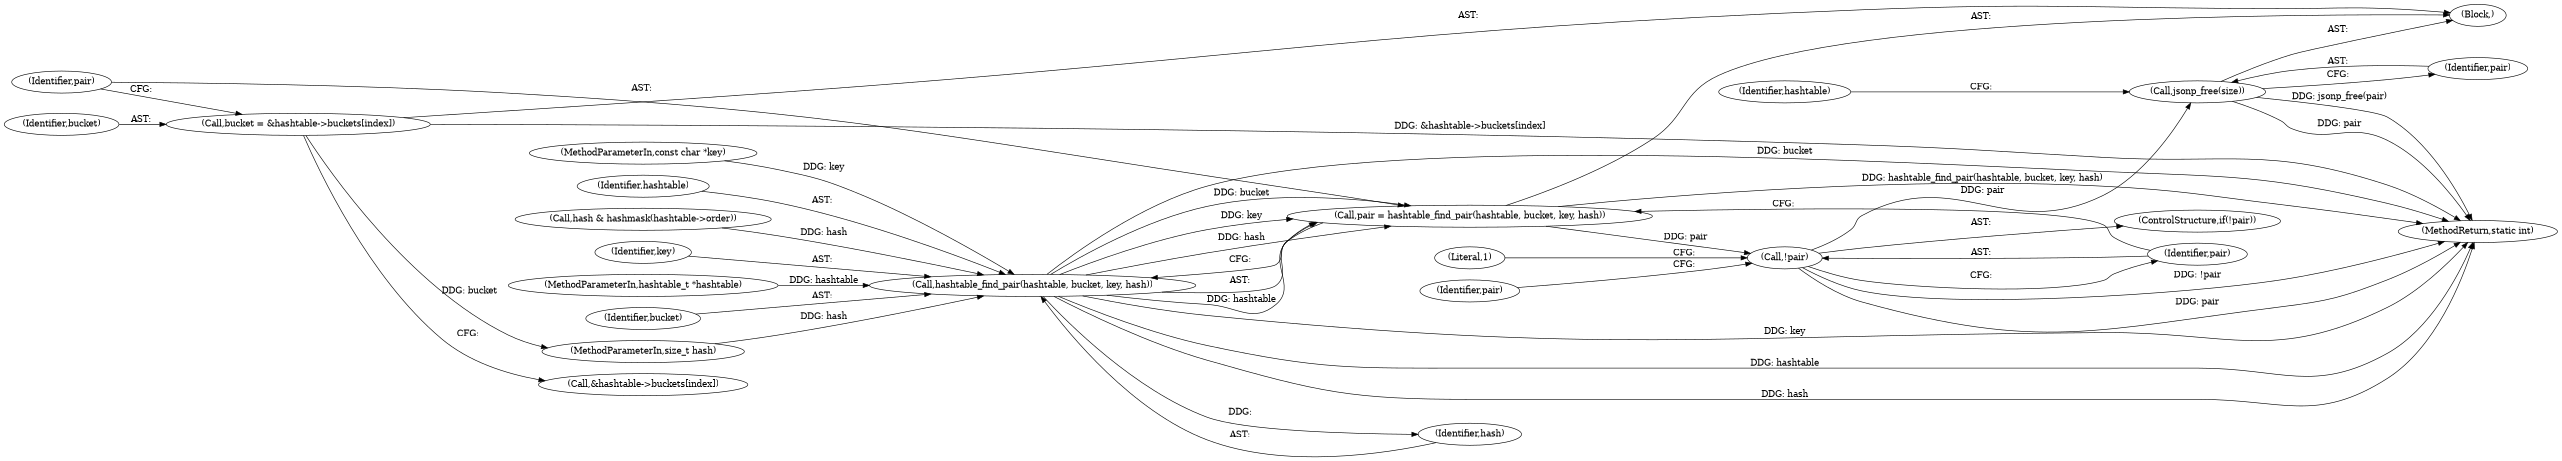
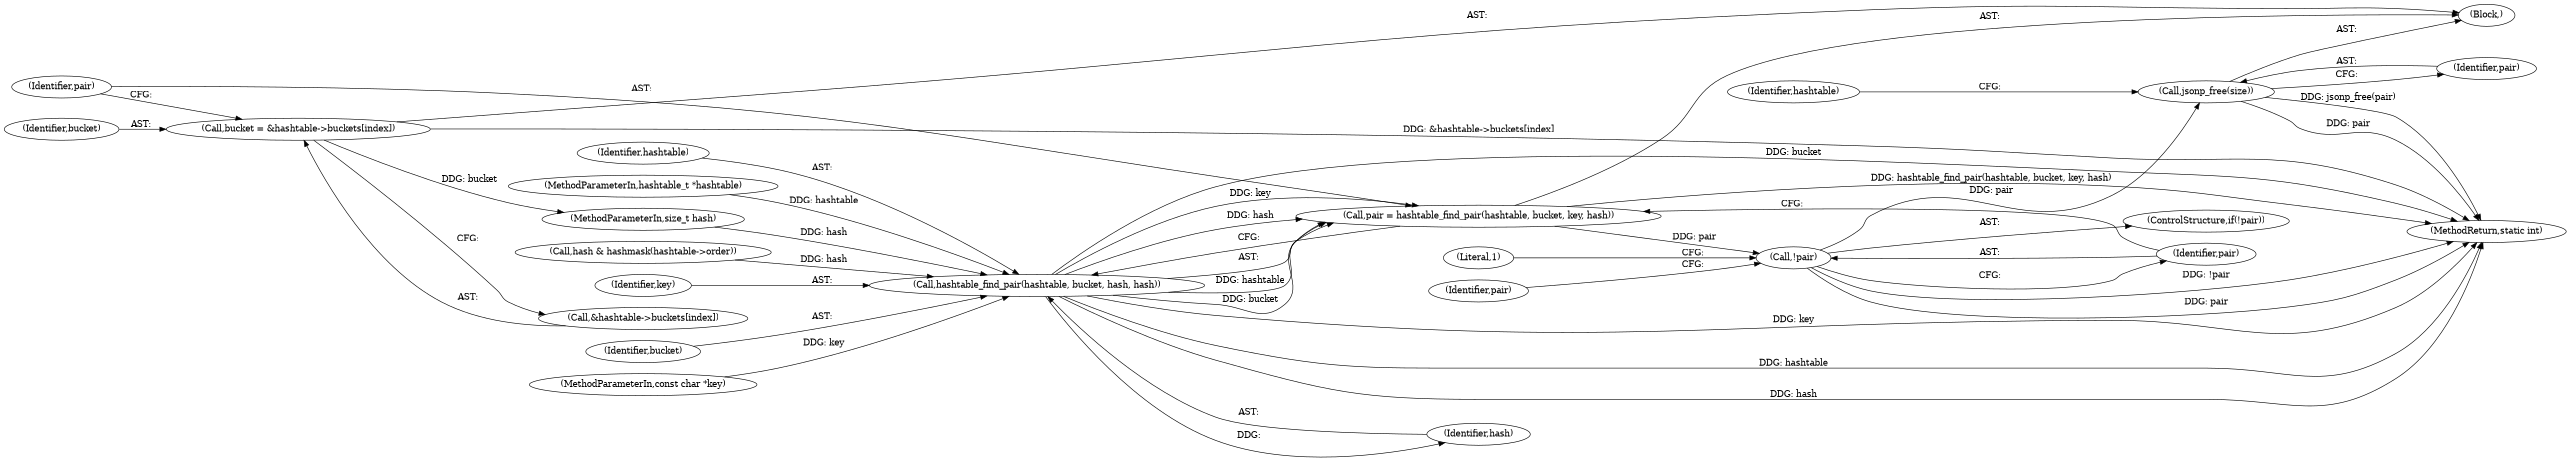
none -> (408, 279)
(1033, 285) -> (1037, 285)
